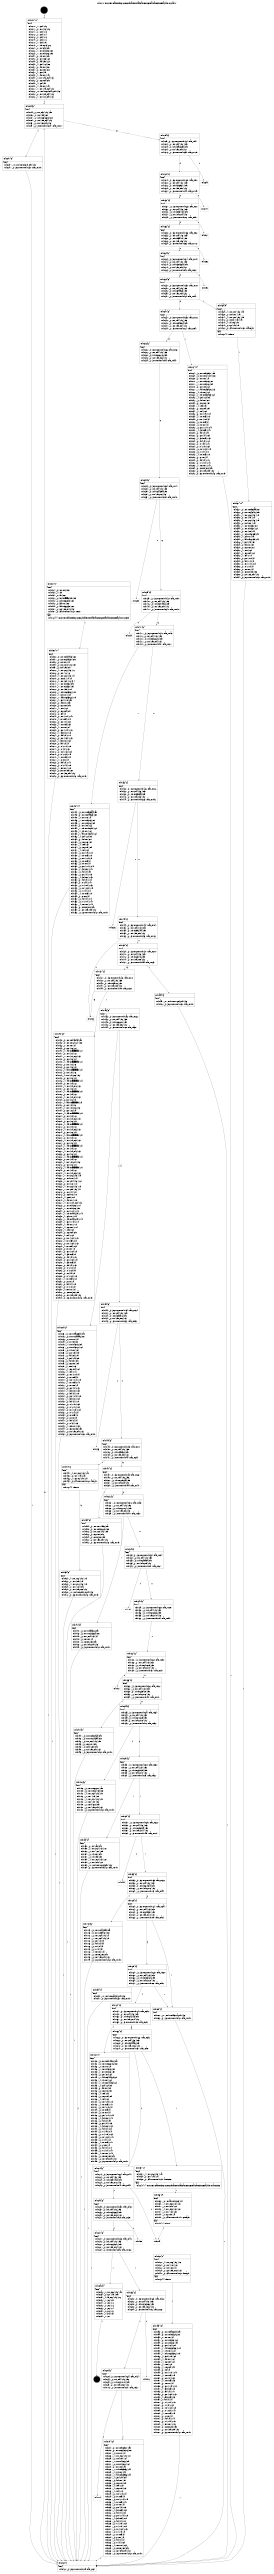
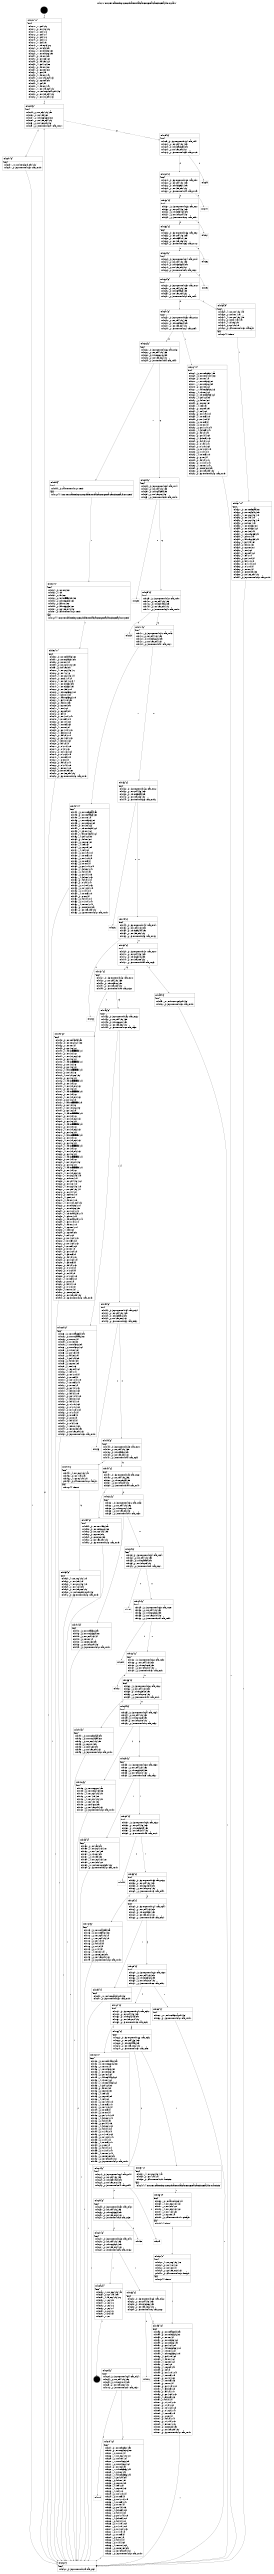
none -> (91, 489)
(92, 1003) -> (117, 1000)
none -> (120, 1662)
(167, 1962) -> (129, 1954)
(161, 2232) -> (172, 2240)
(134, 2340) -> (151, 2318)
